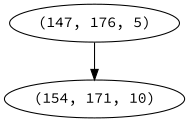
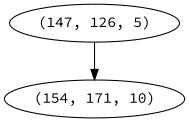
(95, 23) -> (95, 23)
